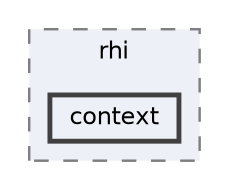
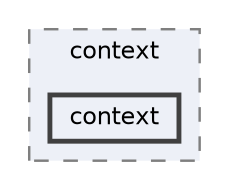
(114, 52) -> (114, 52)
